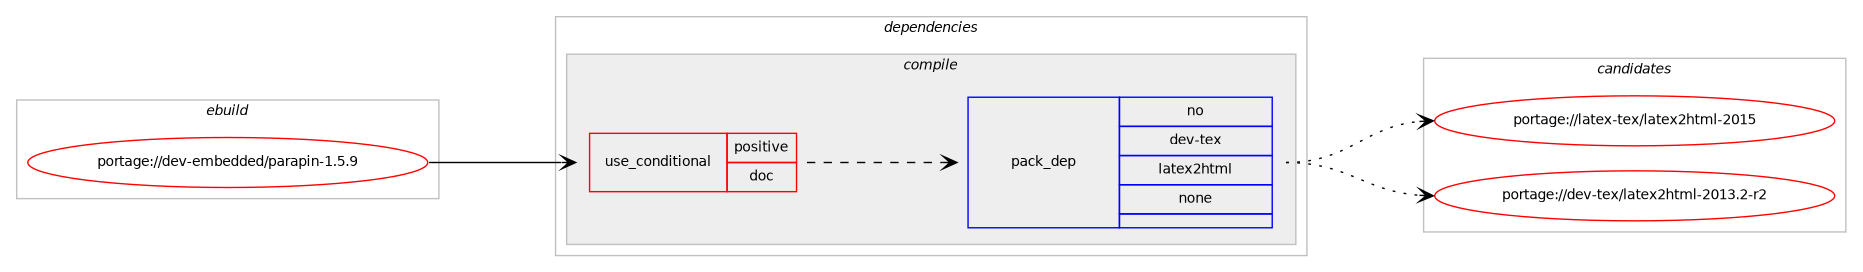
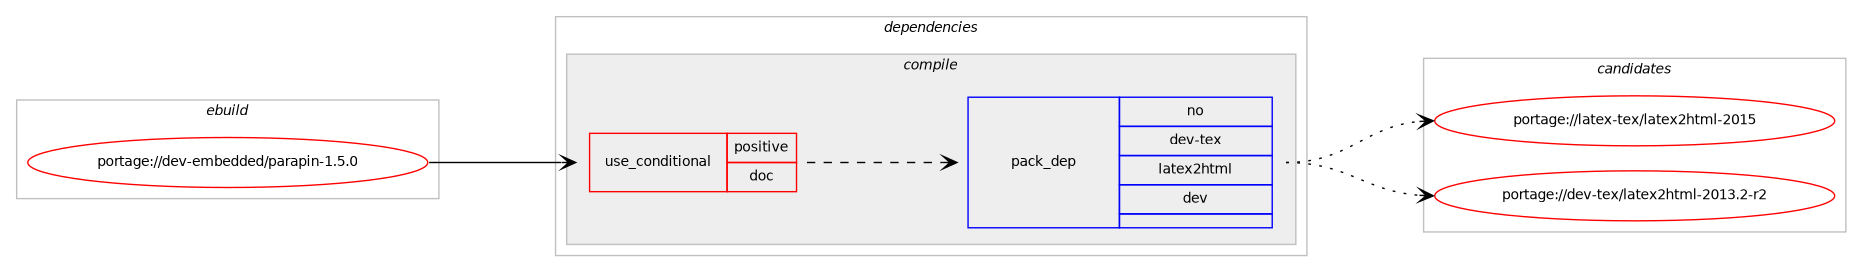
(228, 162) -> (228, 162)
(1196, 199) -> (1196, 199)
